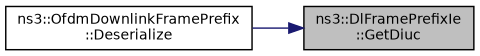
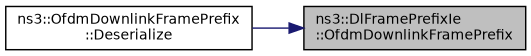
(389, 28) -> (415, 28)
